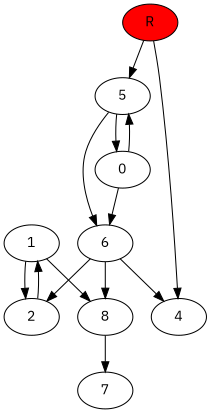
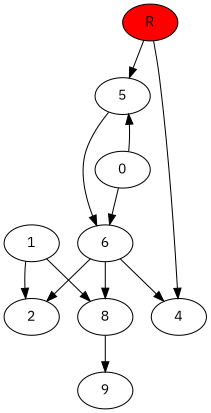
(116, 128) -> none
(39, 285) -> none
(105, 390) -> (105, 390)
